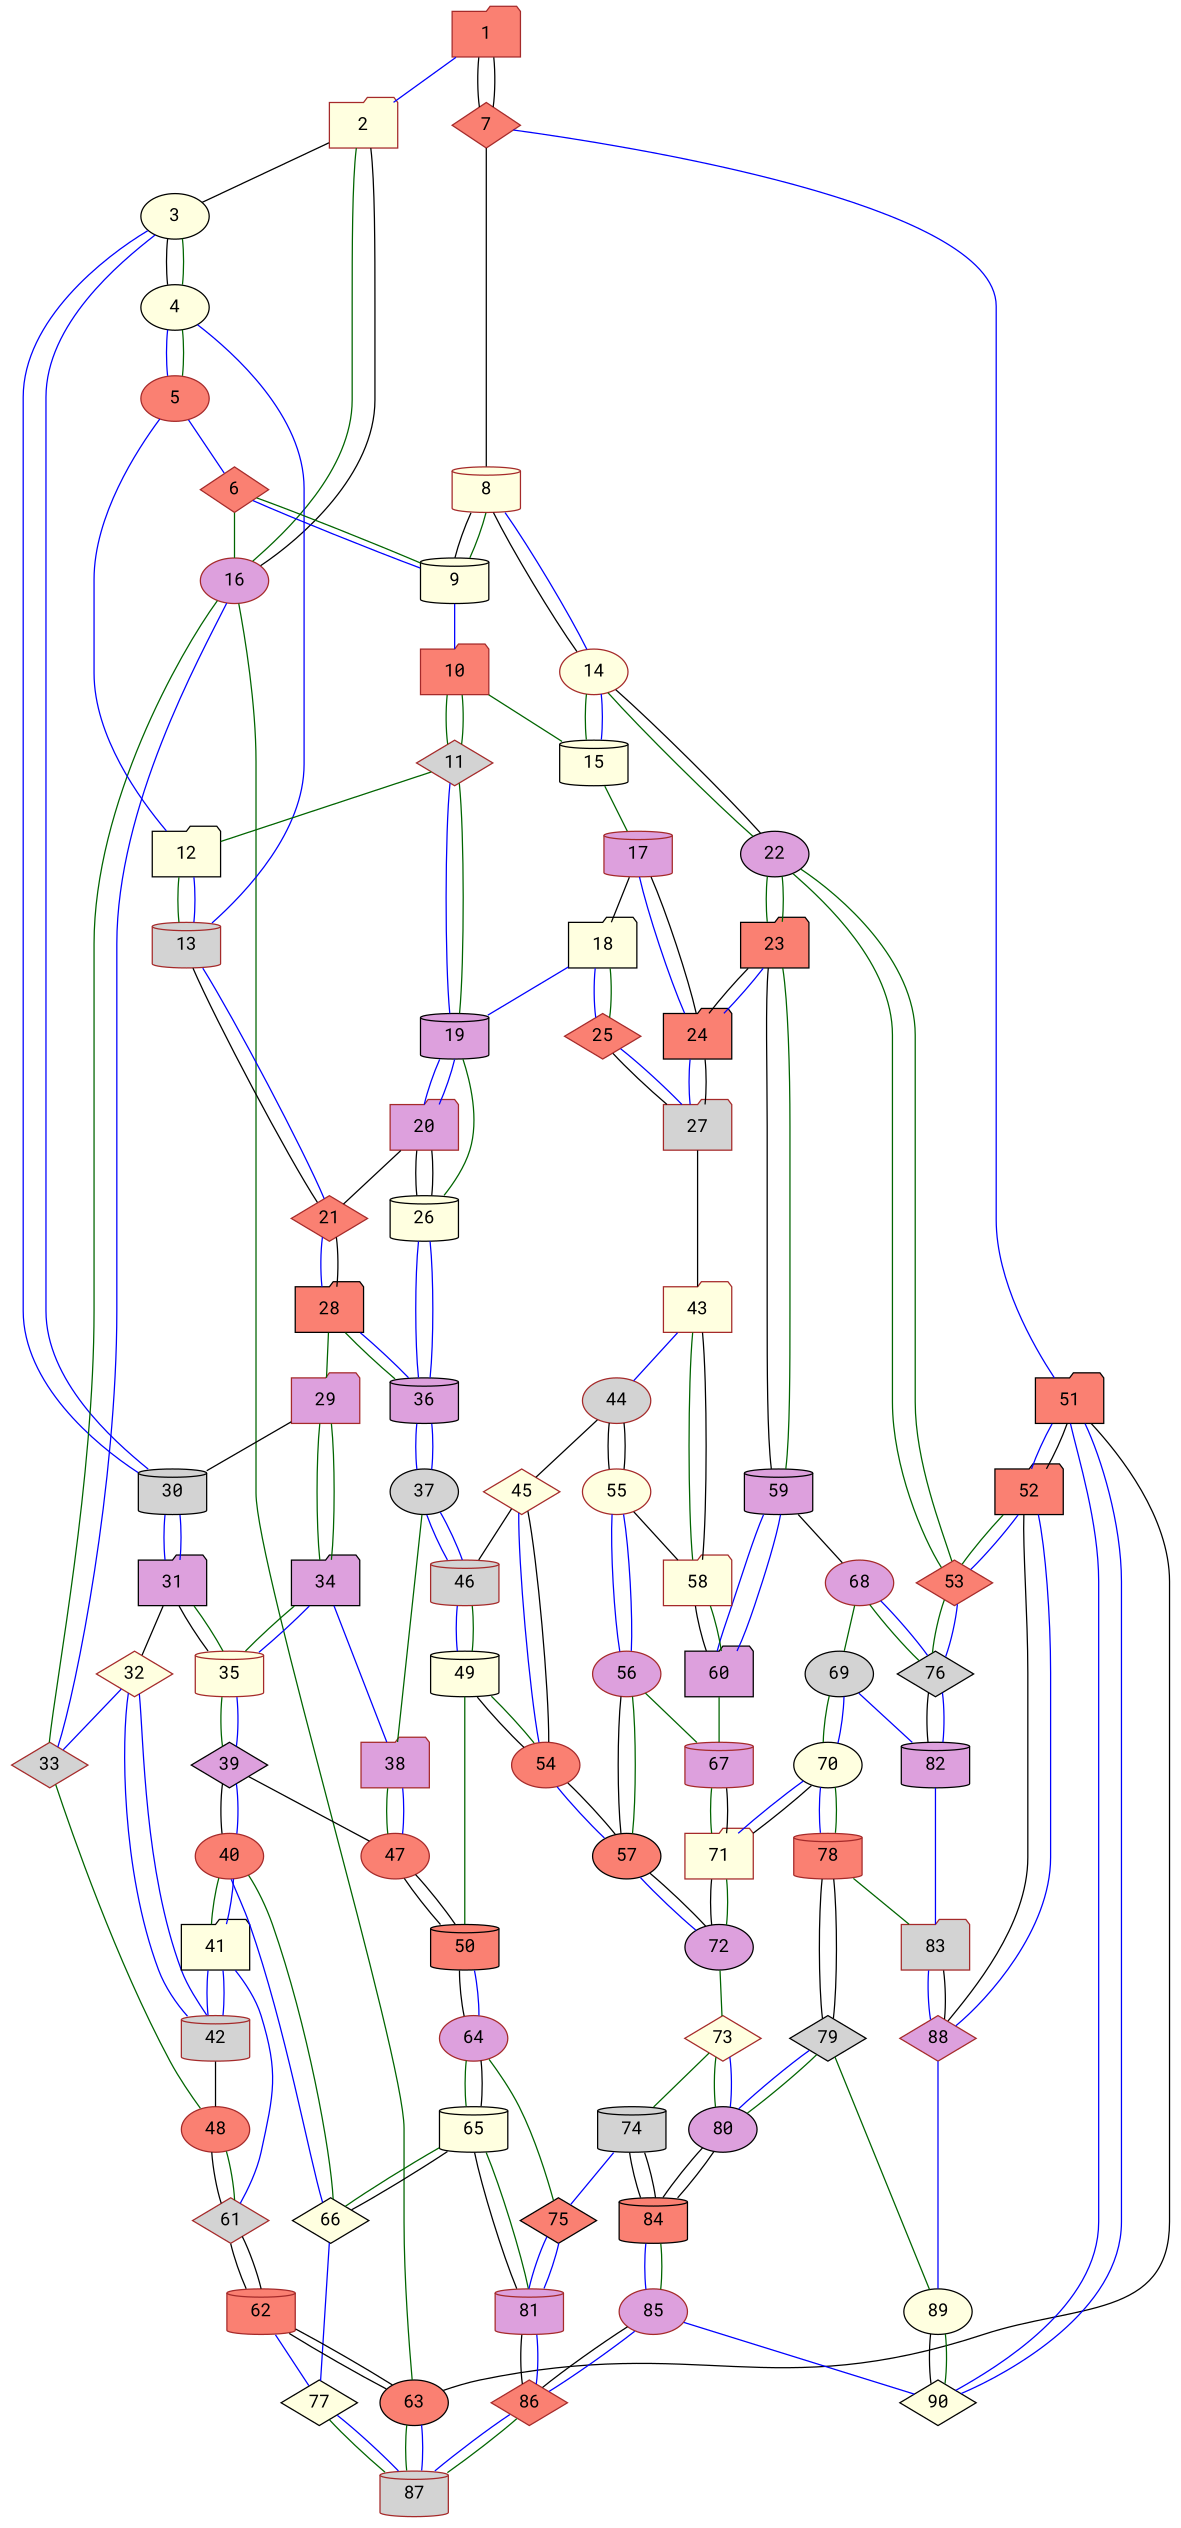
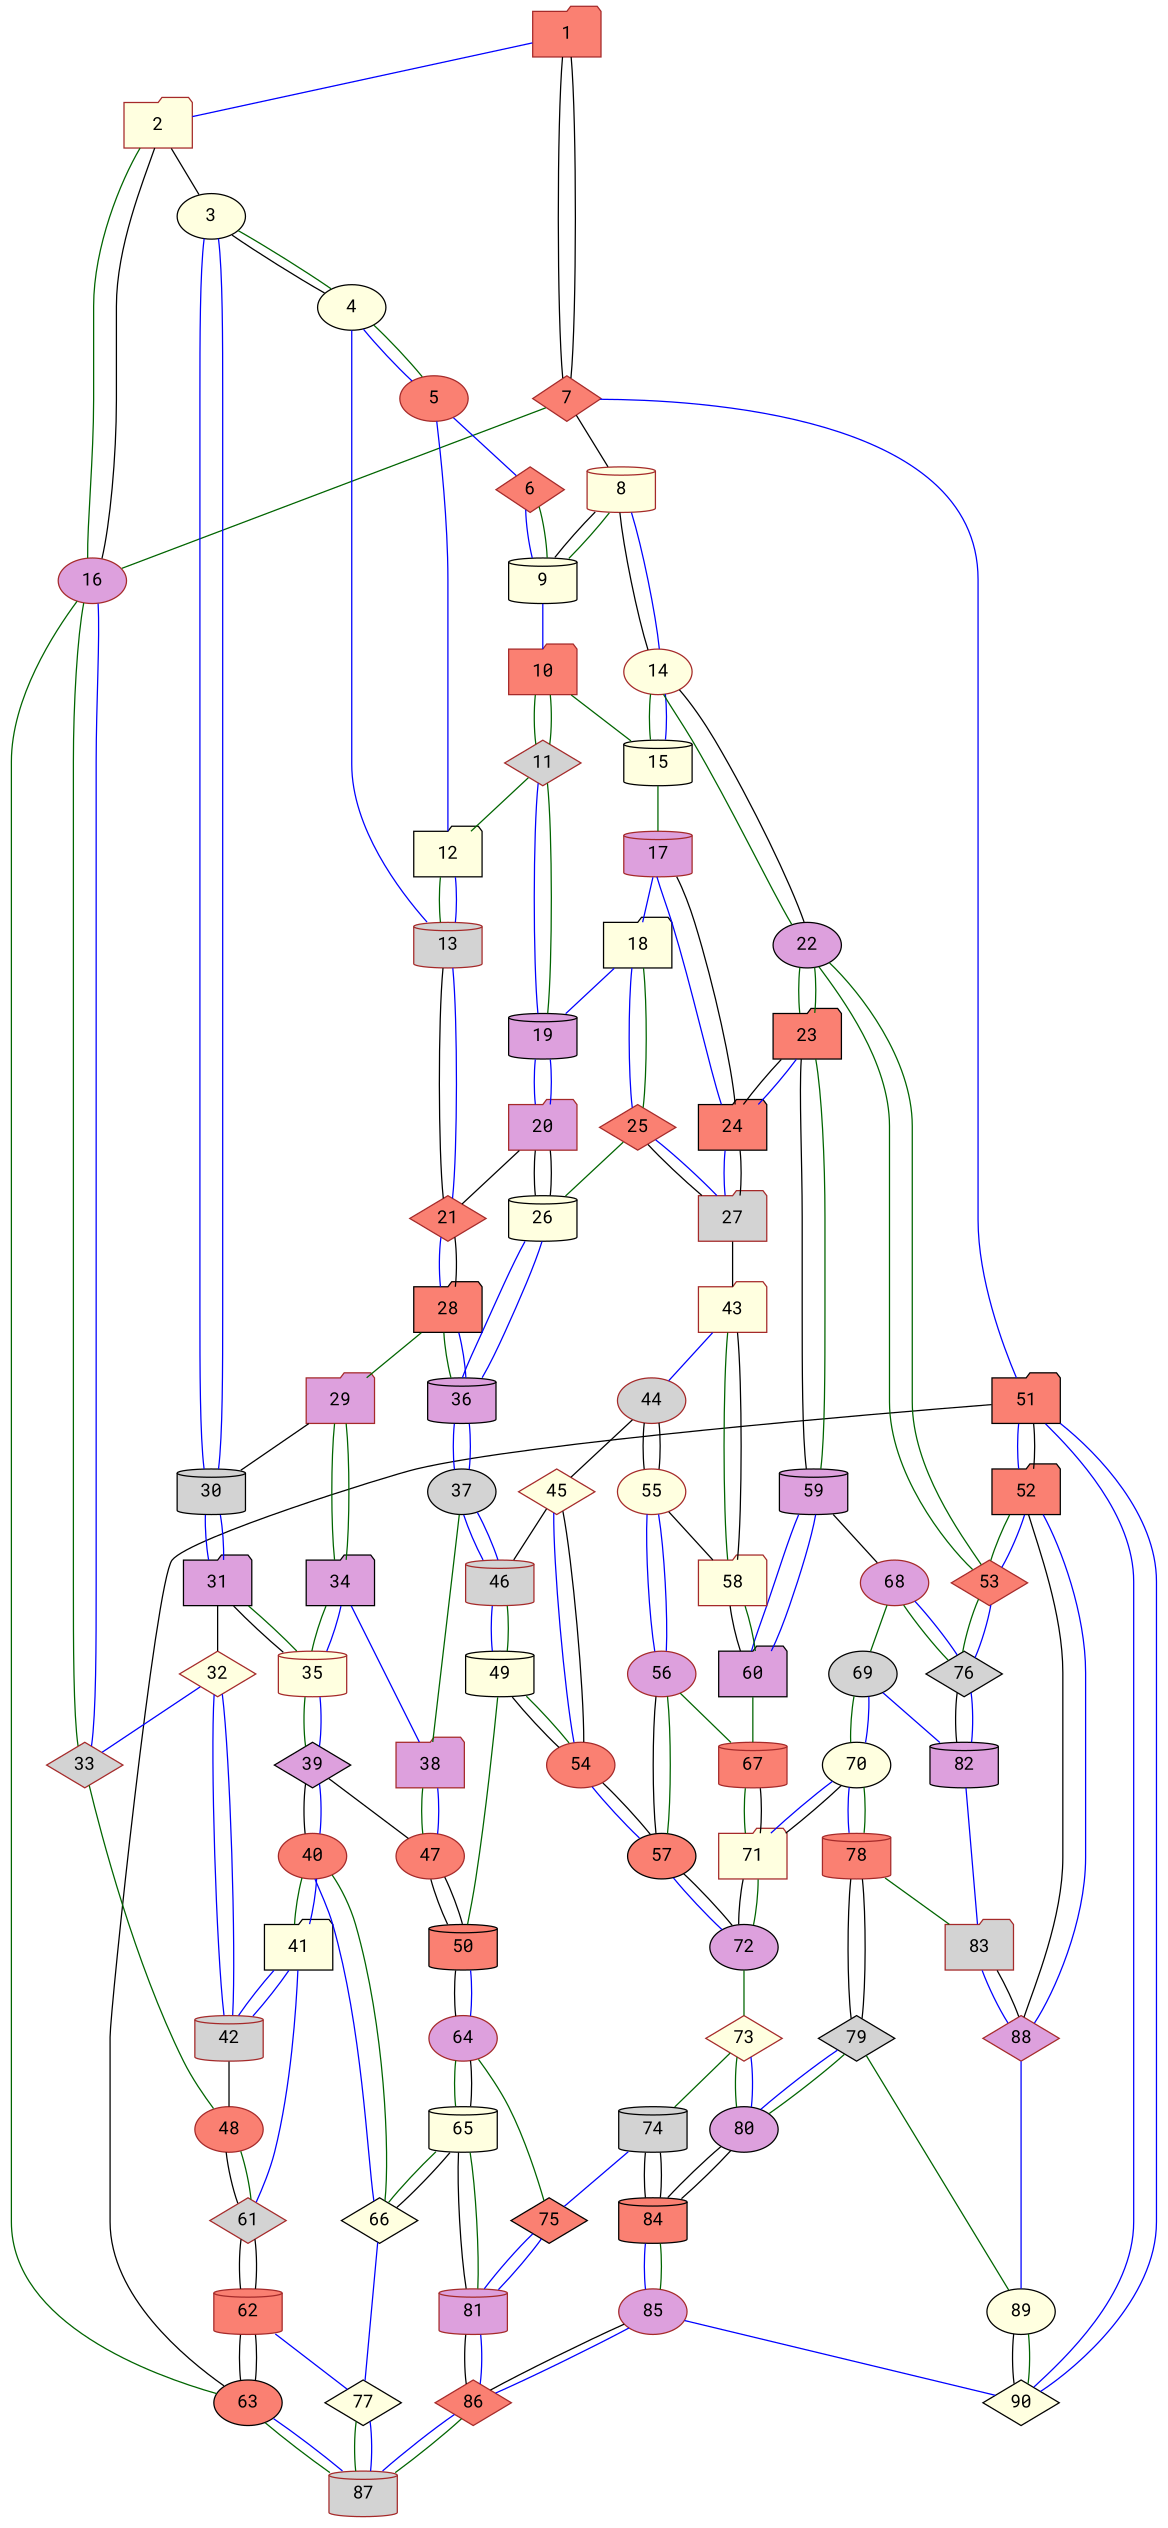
(234, 535) -> (334, 488)
(620, 900) -> (648, 900)
(473, 1130) -> (594, 1169)
(719, 1765) -> (753, 1765)
